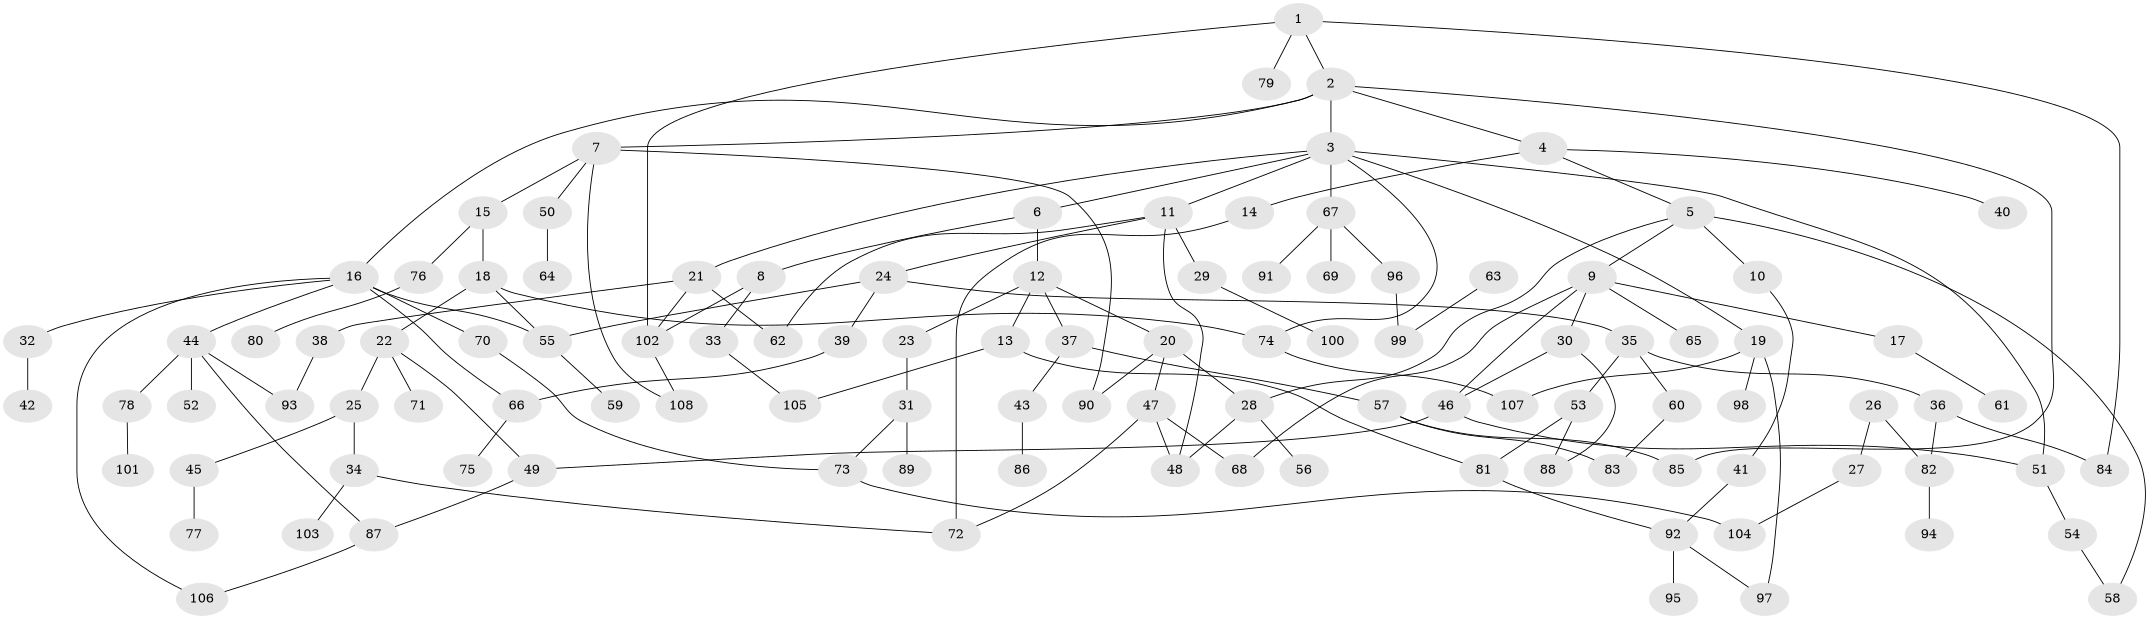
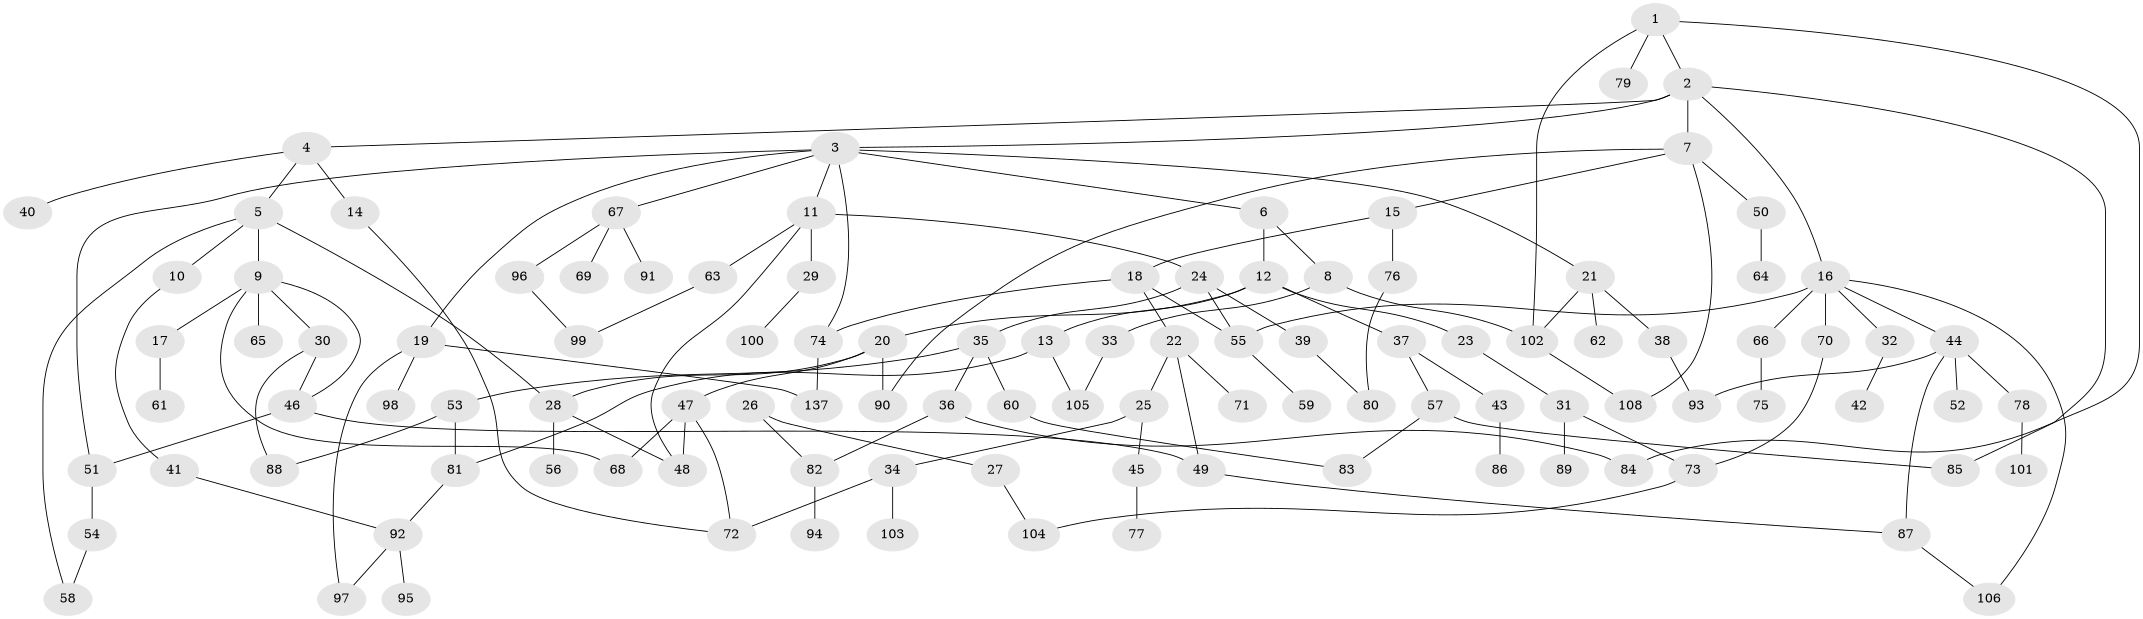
(969, 233) -> (762, 245)
(682, 379) -> (1337, 374)
(1513, 406) -> (817, 406)
